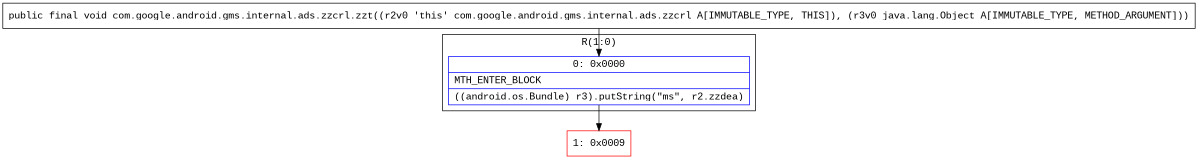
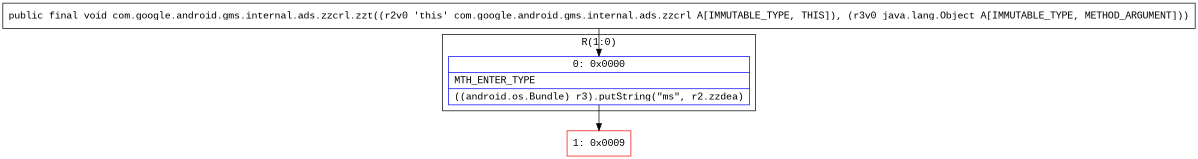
(498, 80) -> (495, 80)
